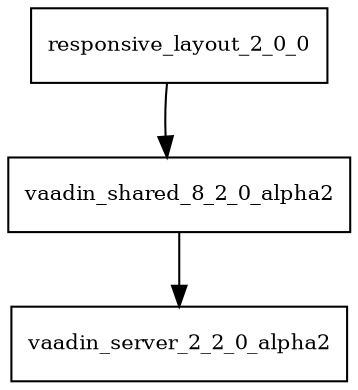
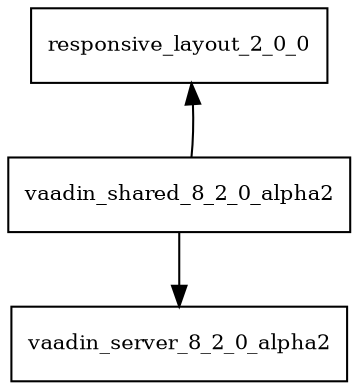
(165, 110) -> (193, 131)
(179, 344) -> (179, 344)
